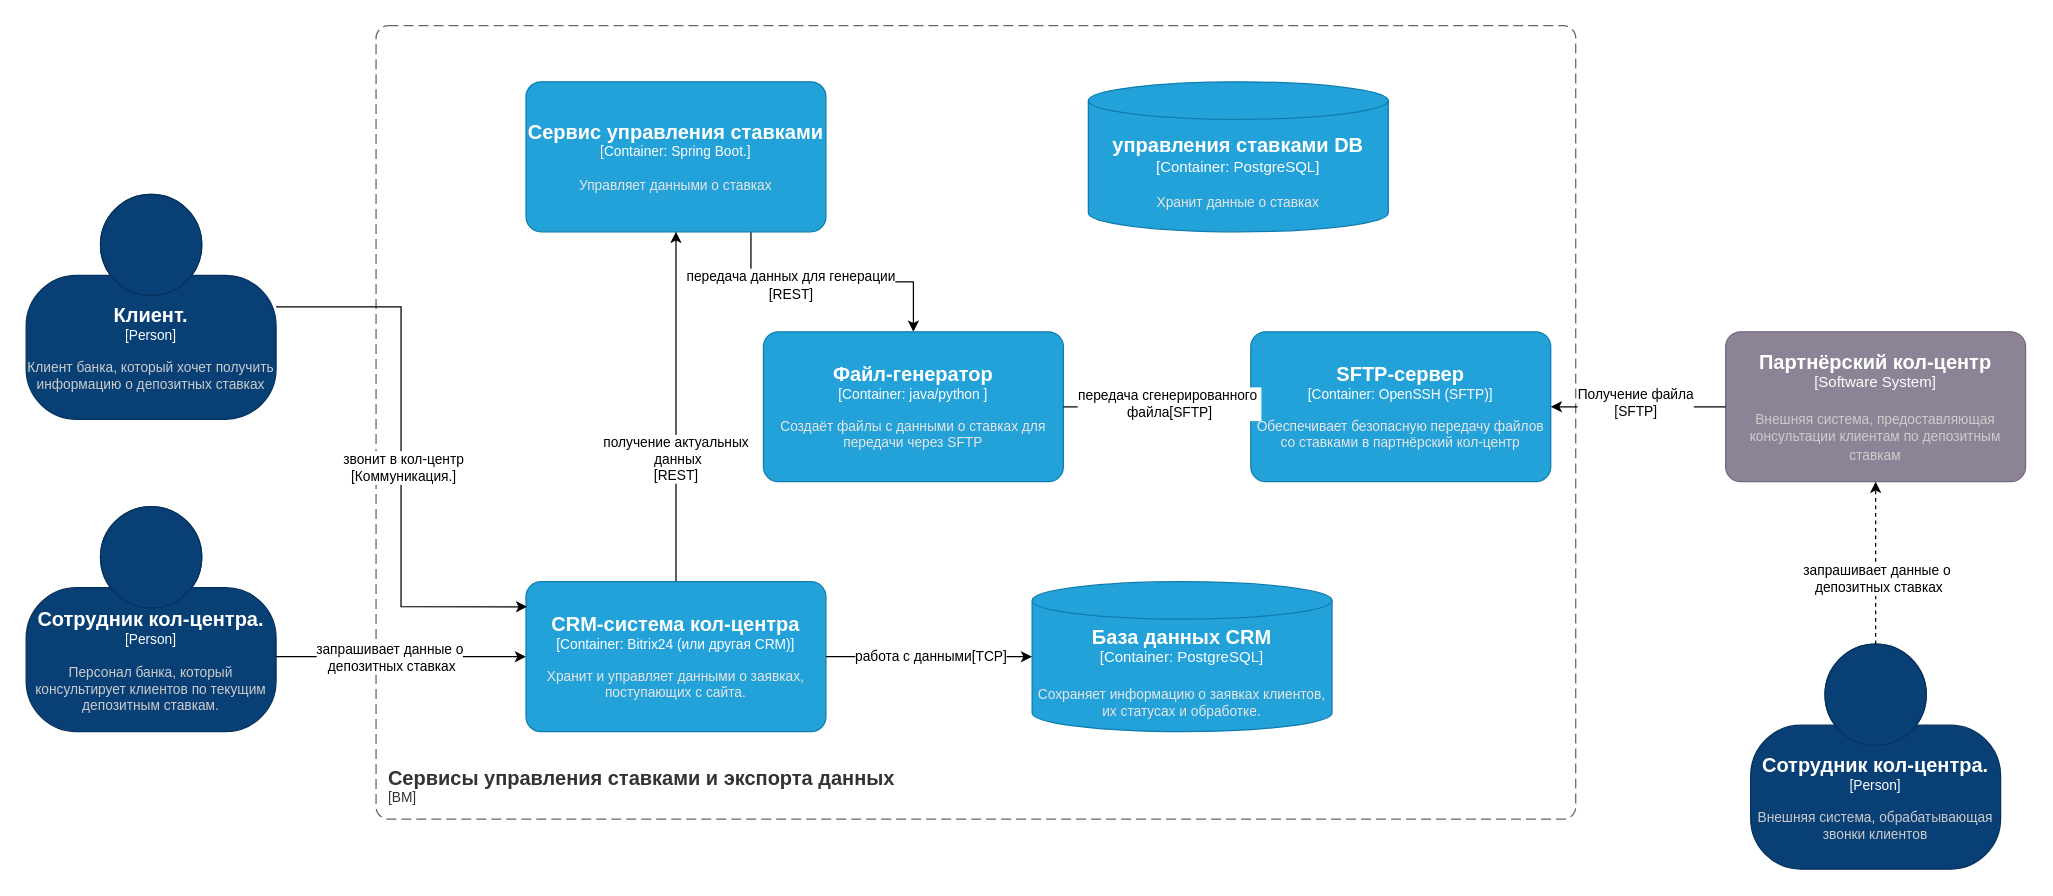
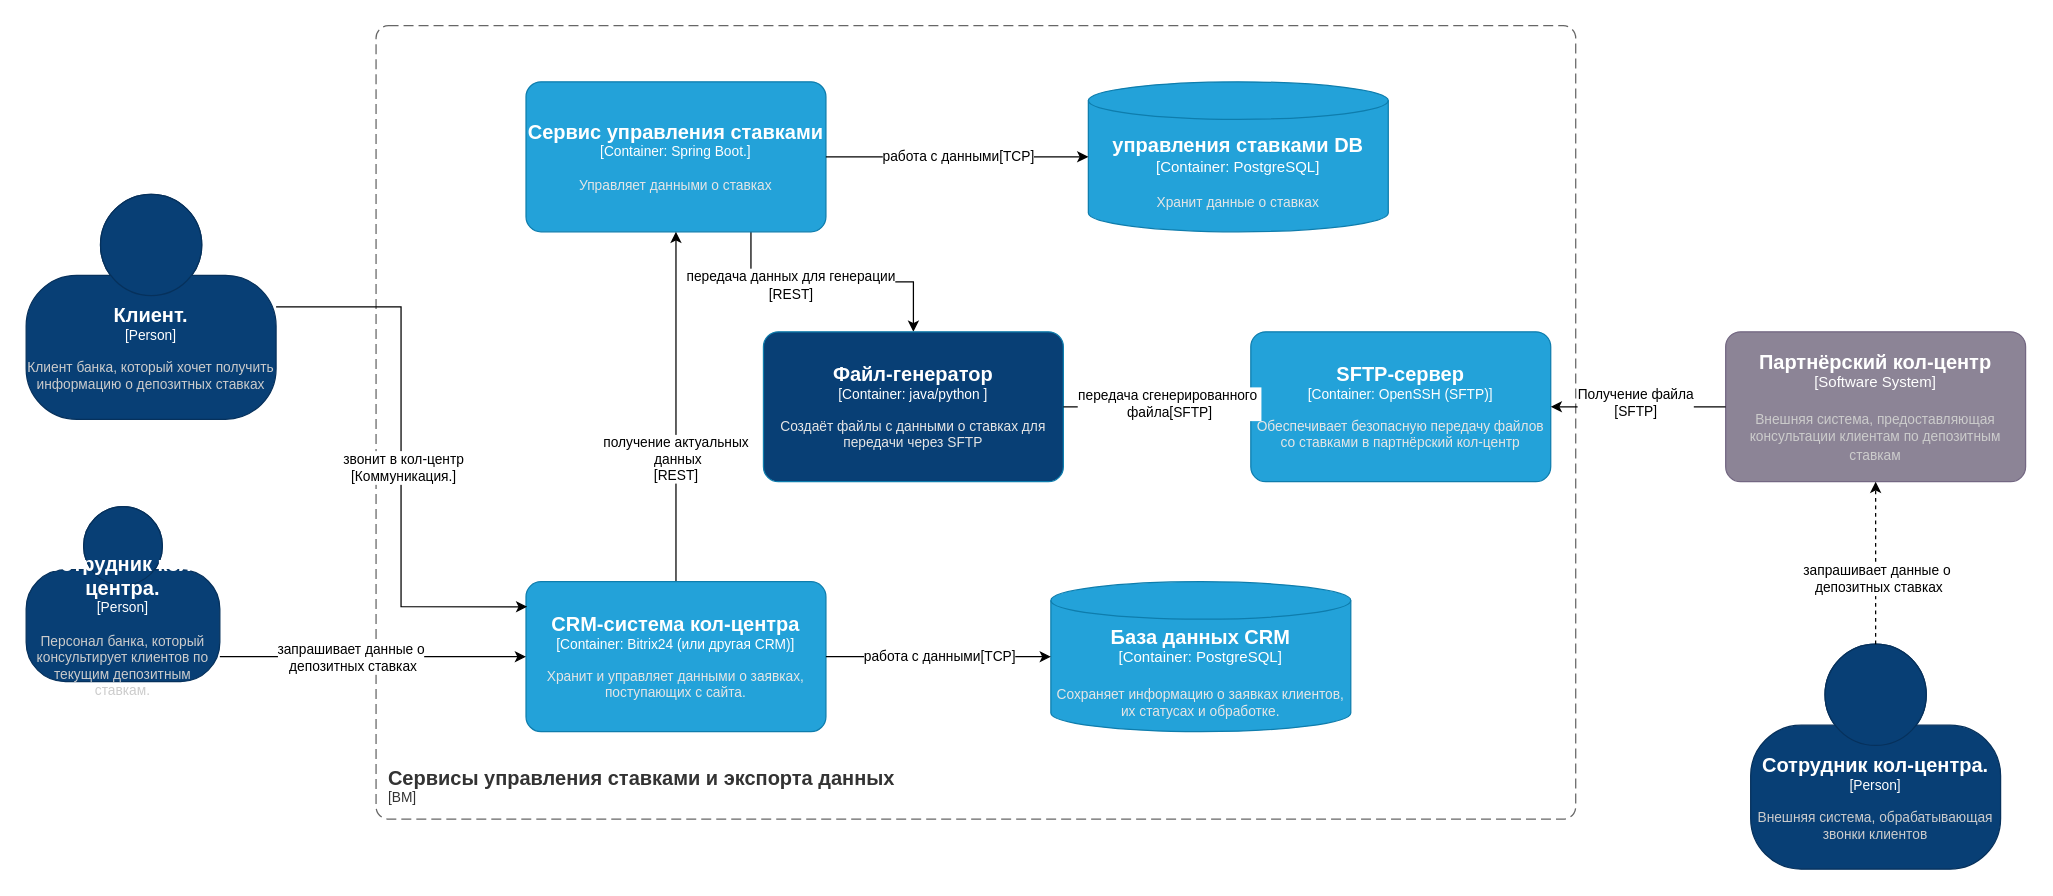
none -> (953, 157)
(913, 407) -> (913, 407)
(151, 619) -> (123, 594)
(1182, 657) -> (1201, 657)
